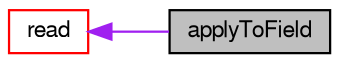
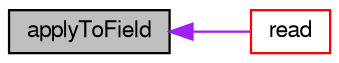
(141, 32) -> (222, 32)
